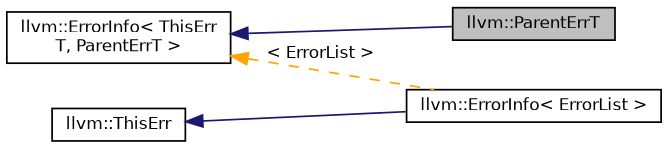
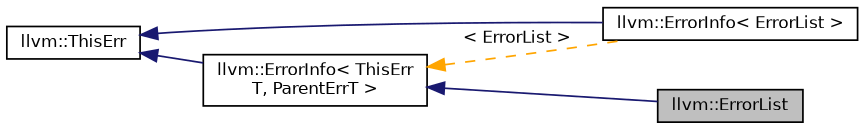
(534, 24) -> (730, 106)
none -> (180, 59)
